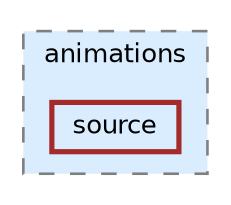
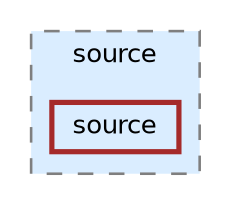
(115, 56) -> (115, 56)
